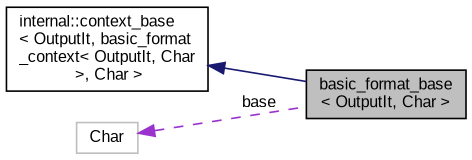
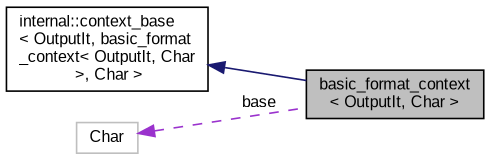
(386, 94) -> (395, 94)
